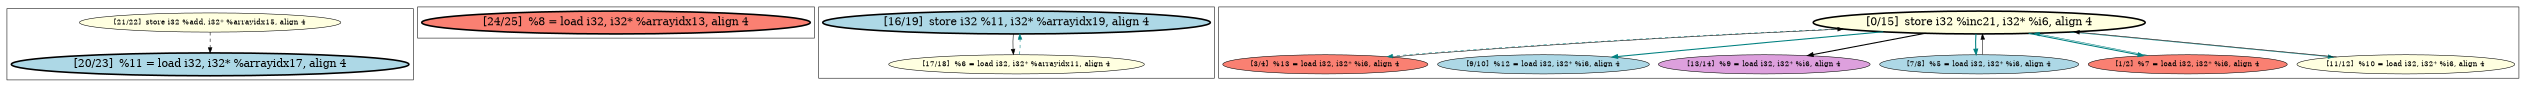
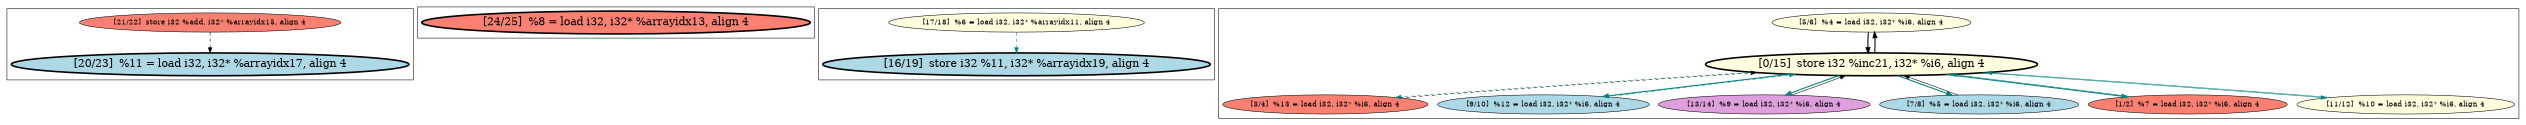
(210, 23) -> (210, 23)
none -> (1871, 23)
(1615, 41) -> (1575, 85)
(1013, 42) -> none
(1869, 44) -> (1815, 84)
(2208, 45) -> (2162, 85)
none -> (1698, 86)
none -> (1816, 86)
